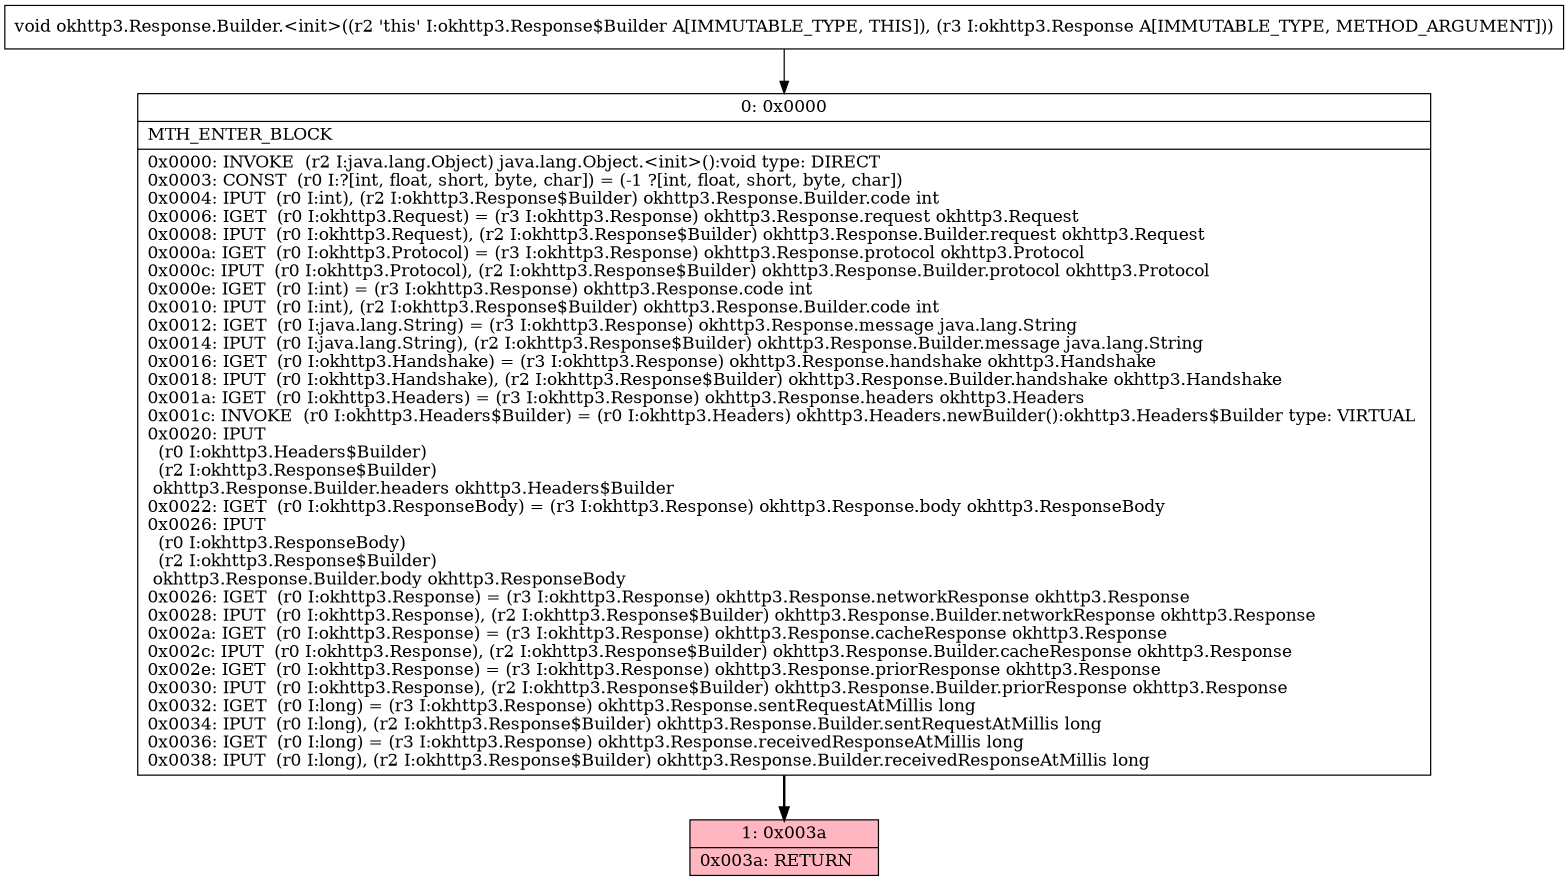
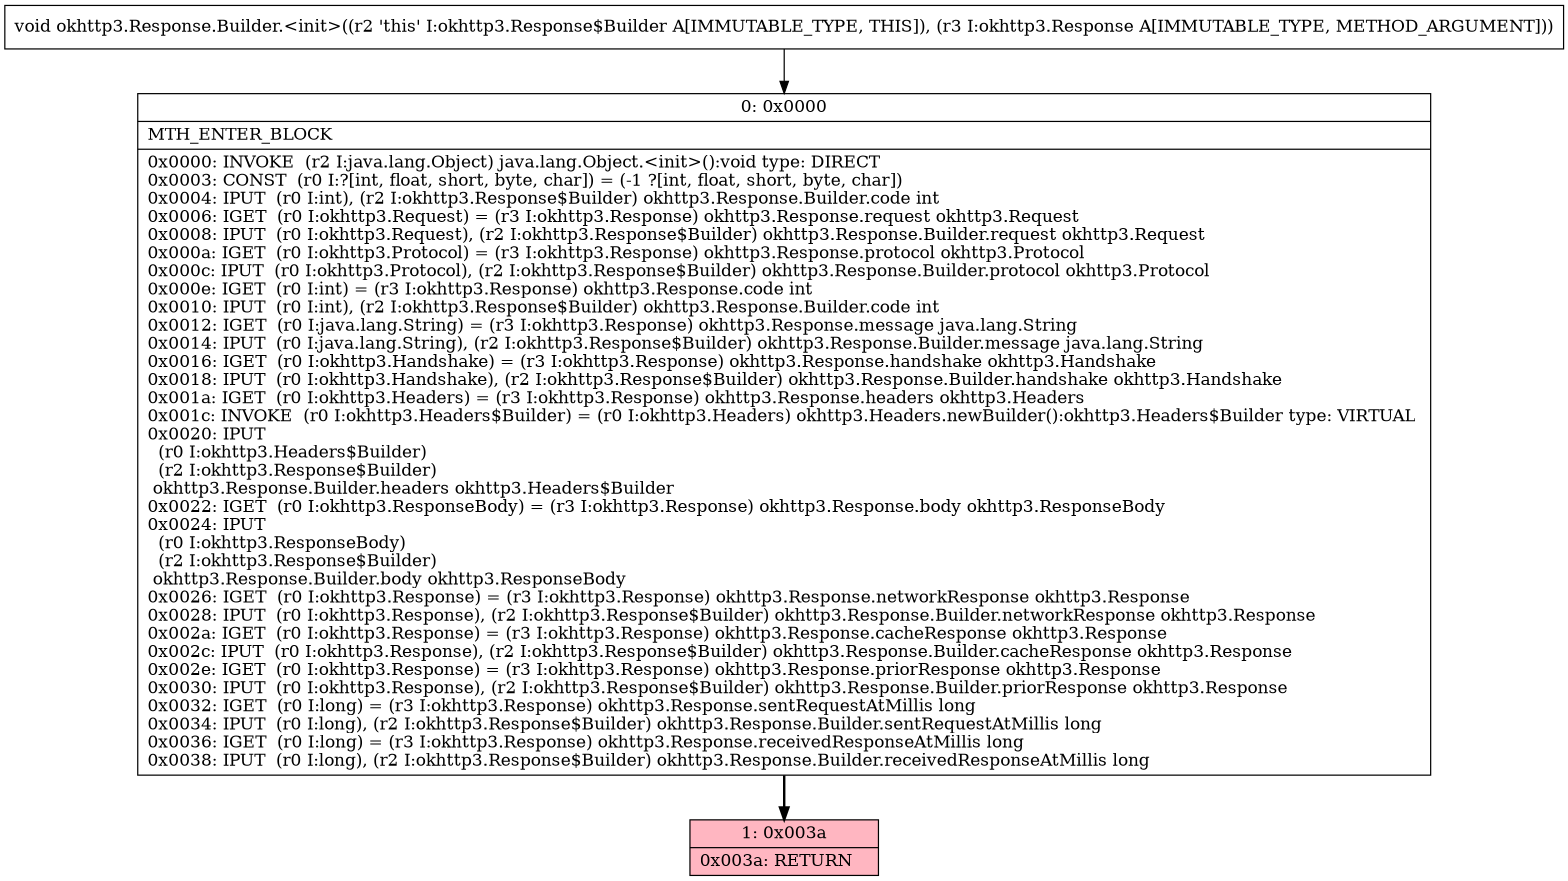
(212, 525) -> (212, 525)
